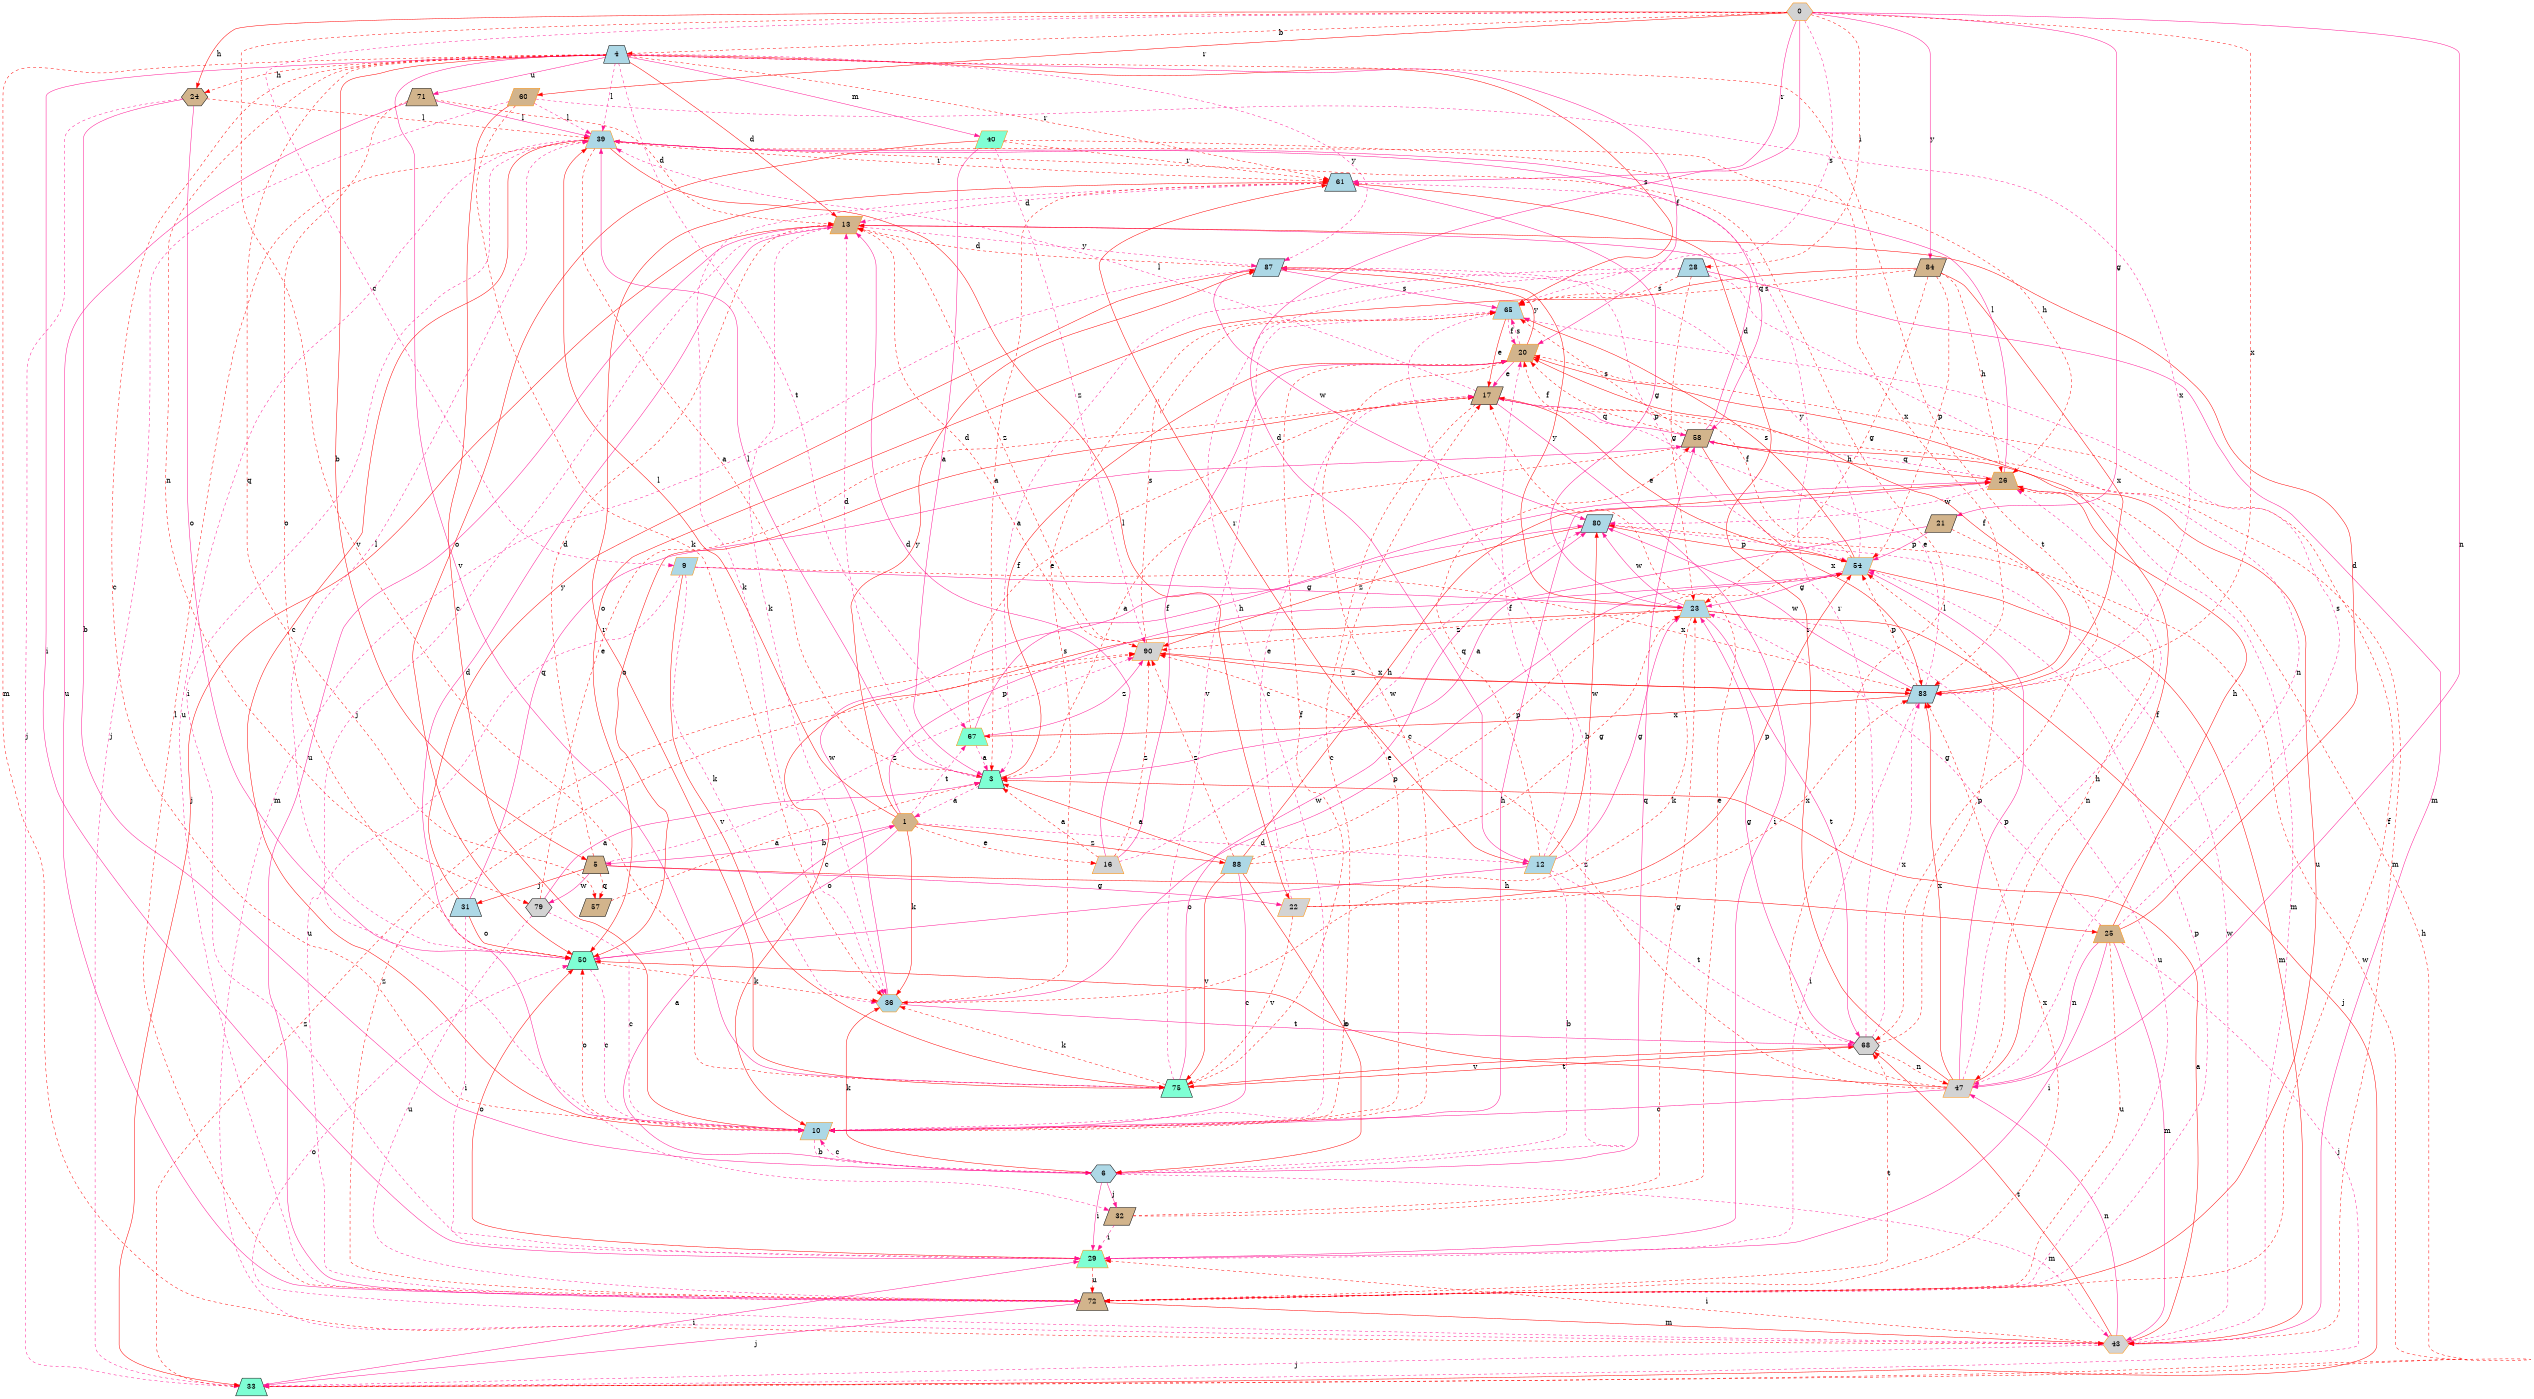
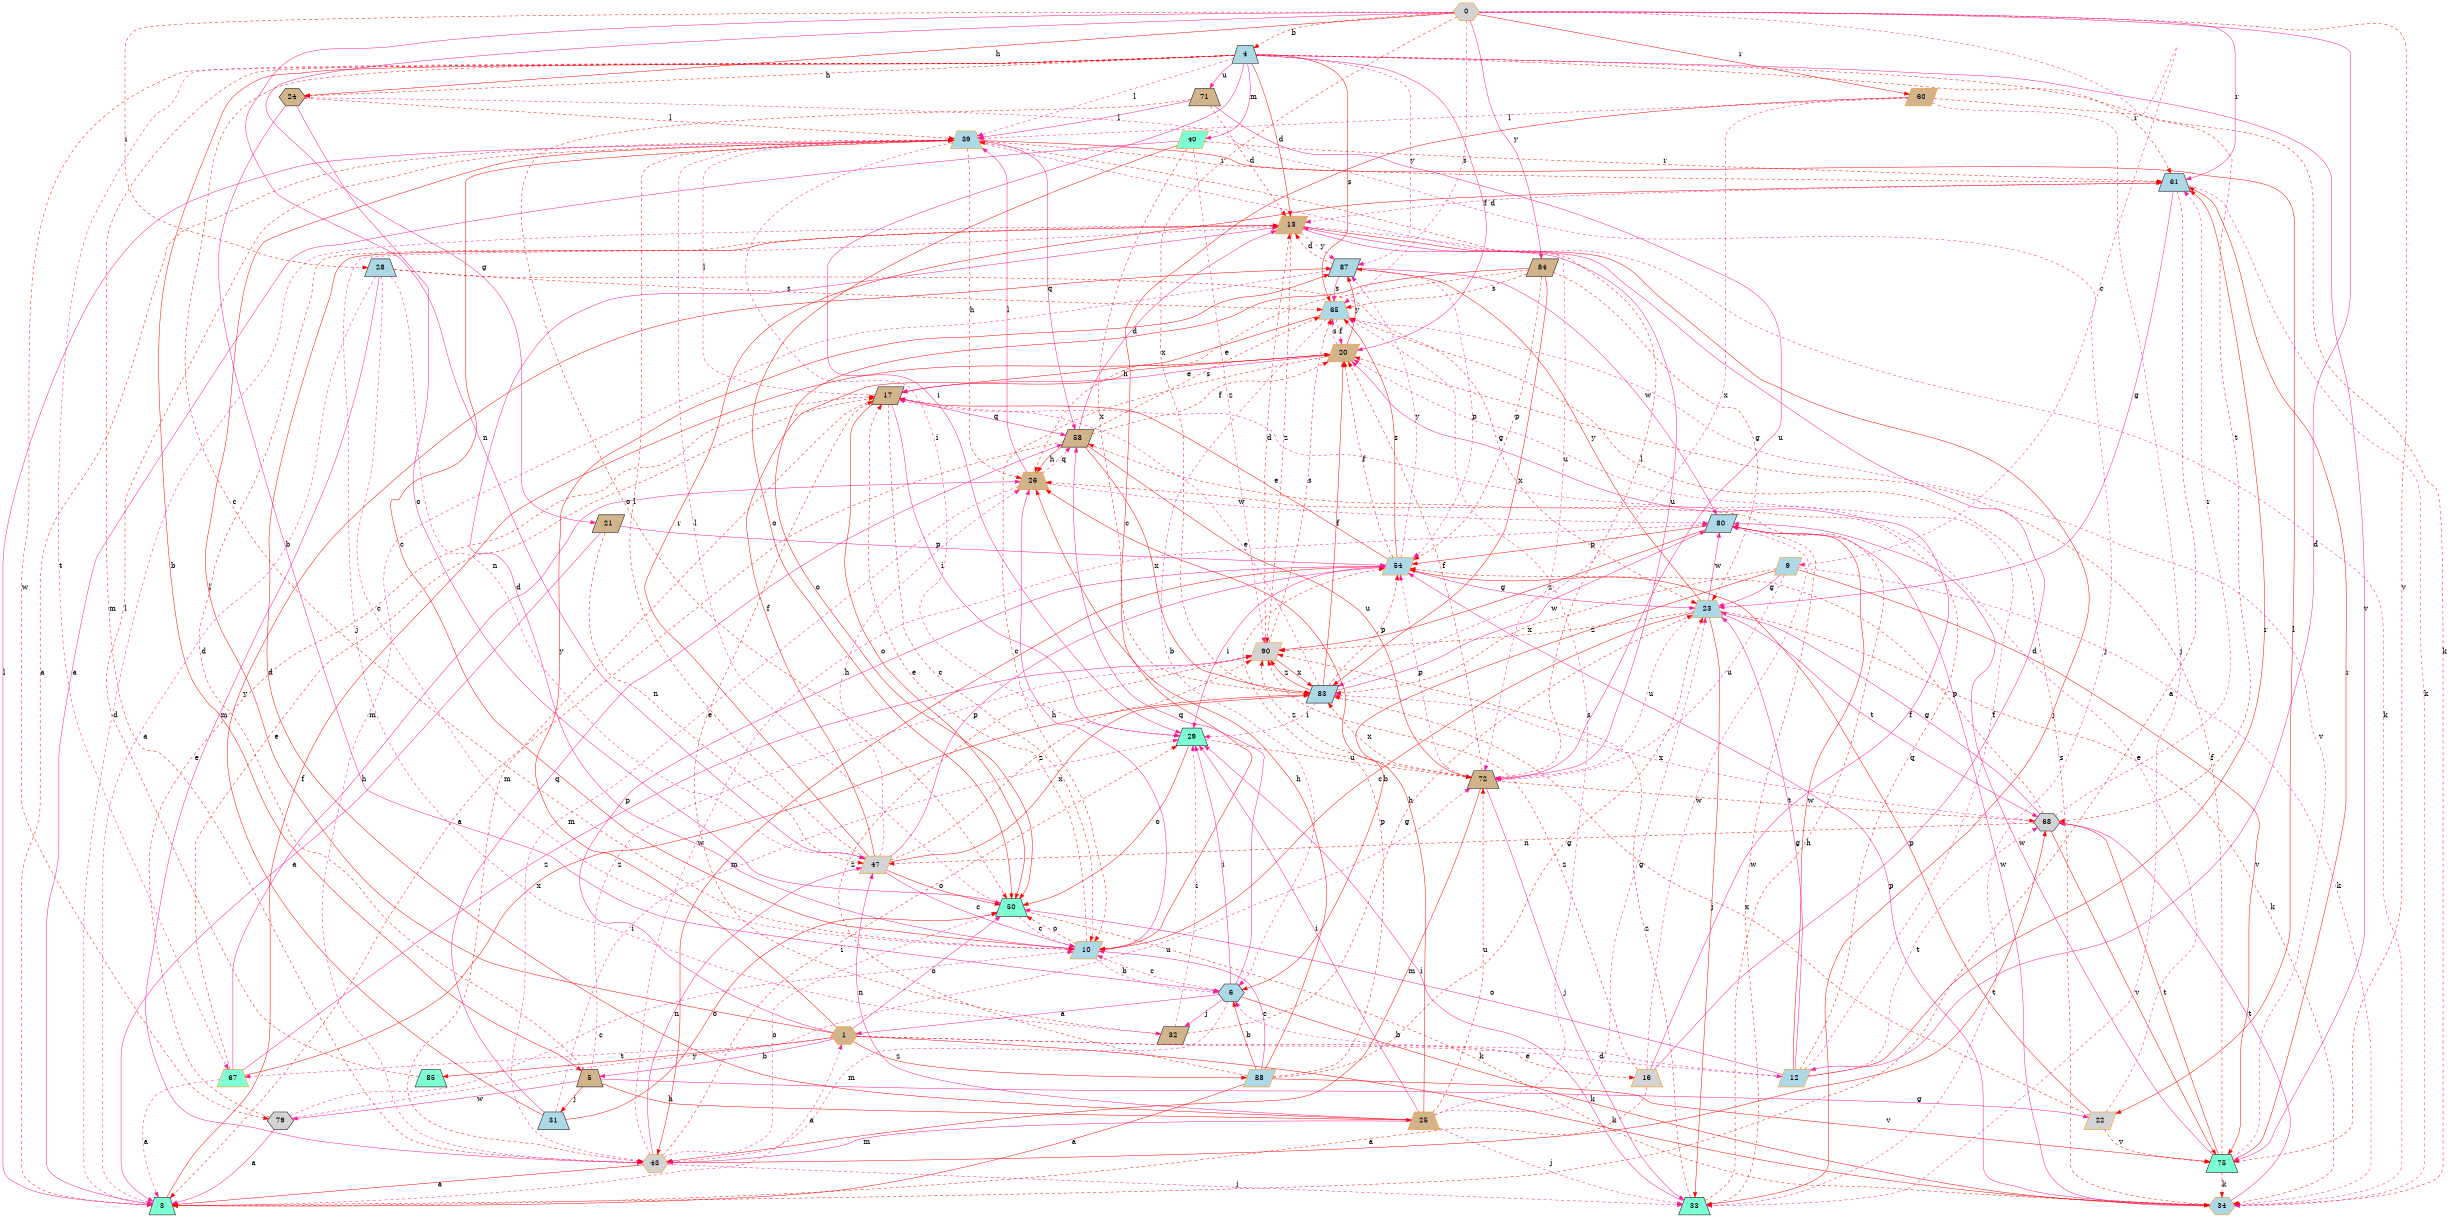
(169, 481) -> (25, 588)
none -> (1253, 610)
none -> (1412, 697)
(1450, 724) -> (742, 823)
(596, 908) -> none
(889, 1003) -> (2222, 1206)
none -> (431, 1078)
(1092, 1259) -> (1192, 737)
